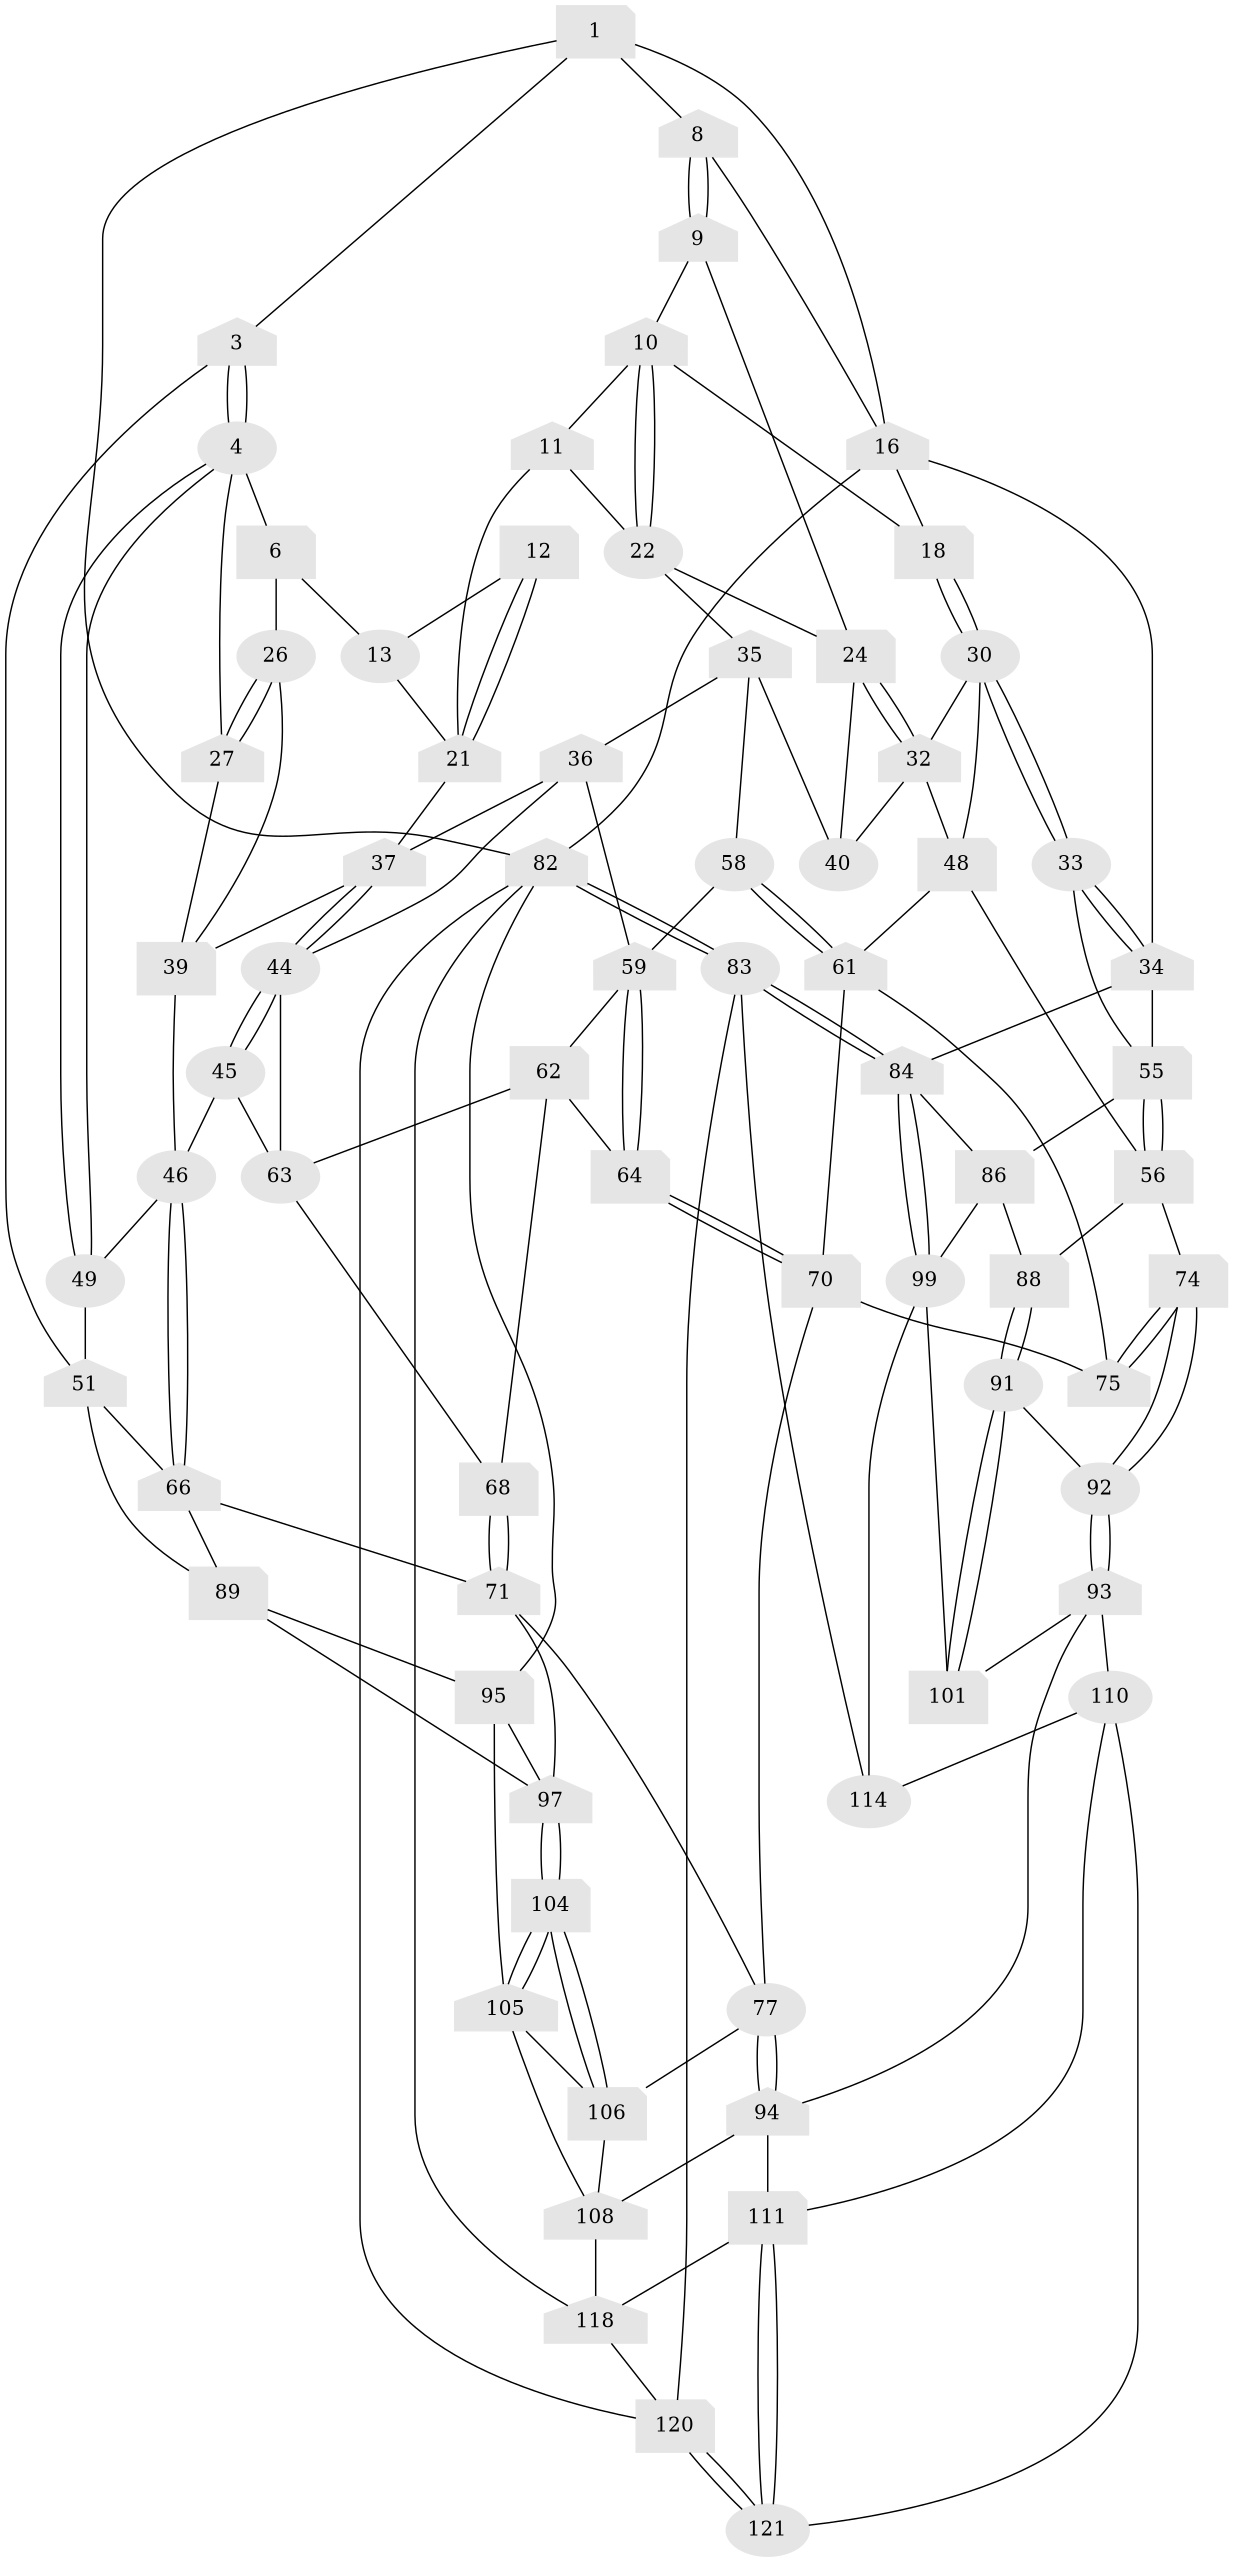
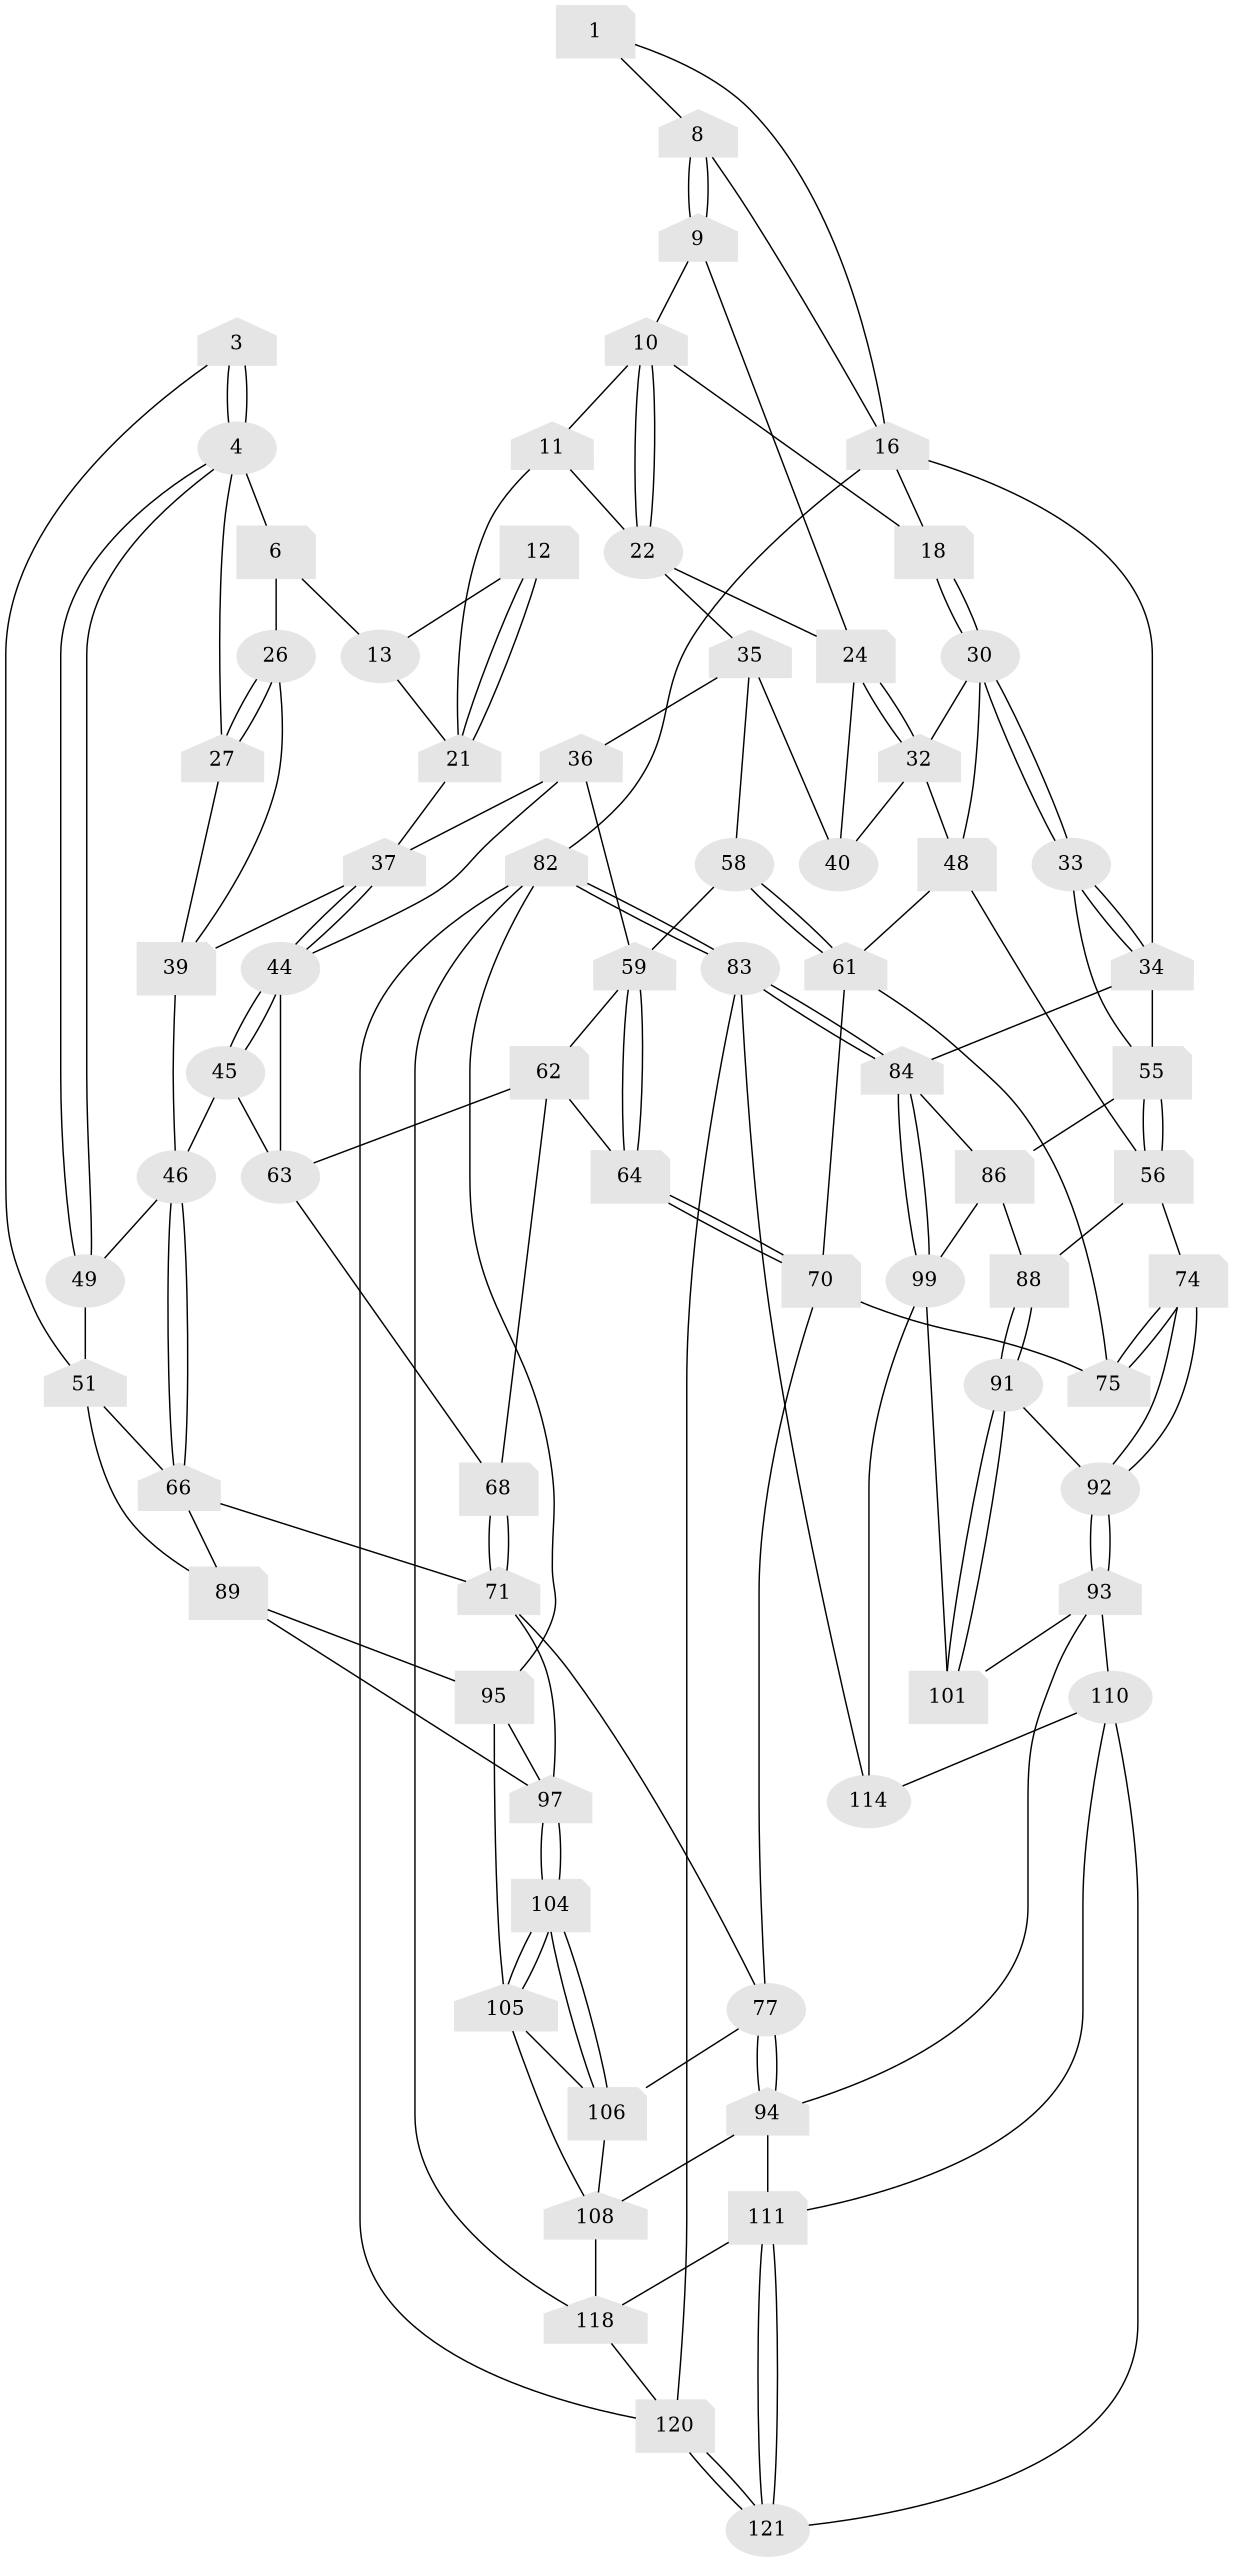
(411, 192) -> none
(97, 447) -> none
